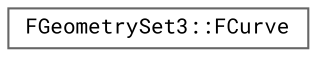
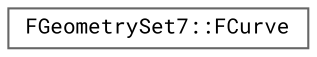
(158, 28) -> (158, 28)
